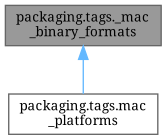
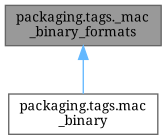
(83, 114) -> (83, 114)
